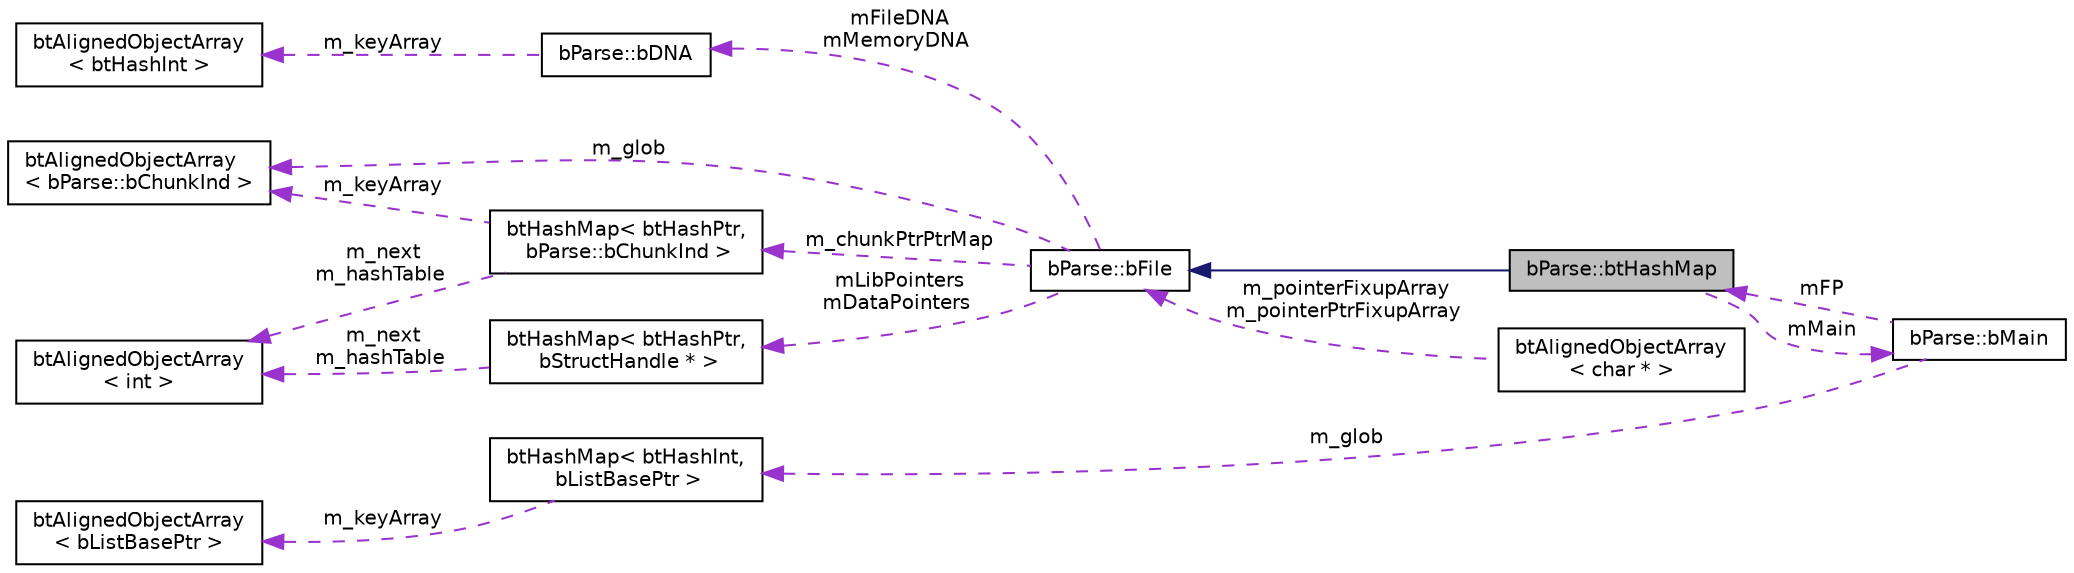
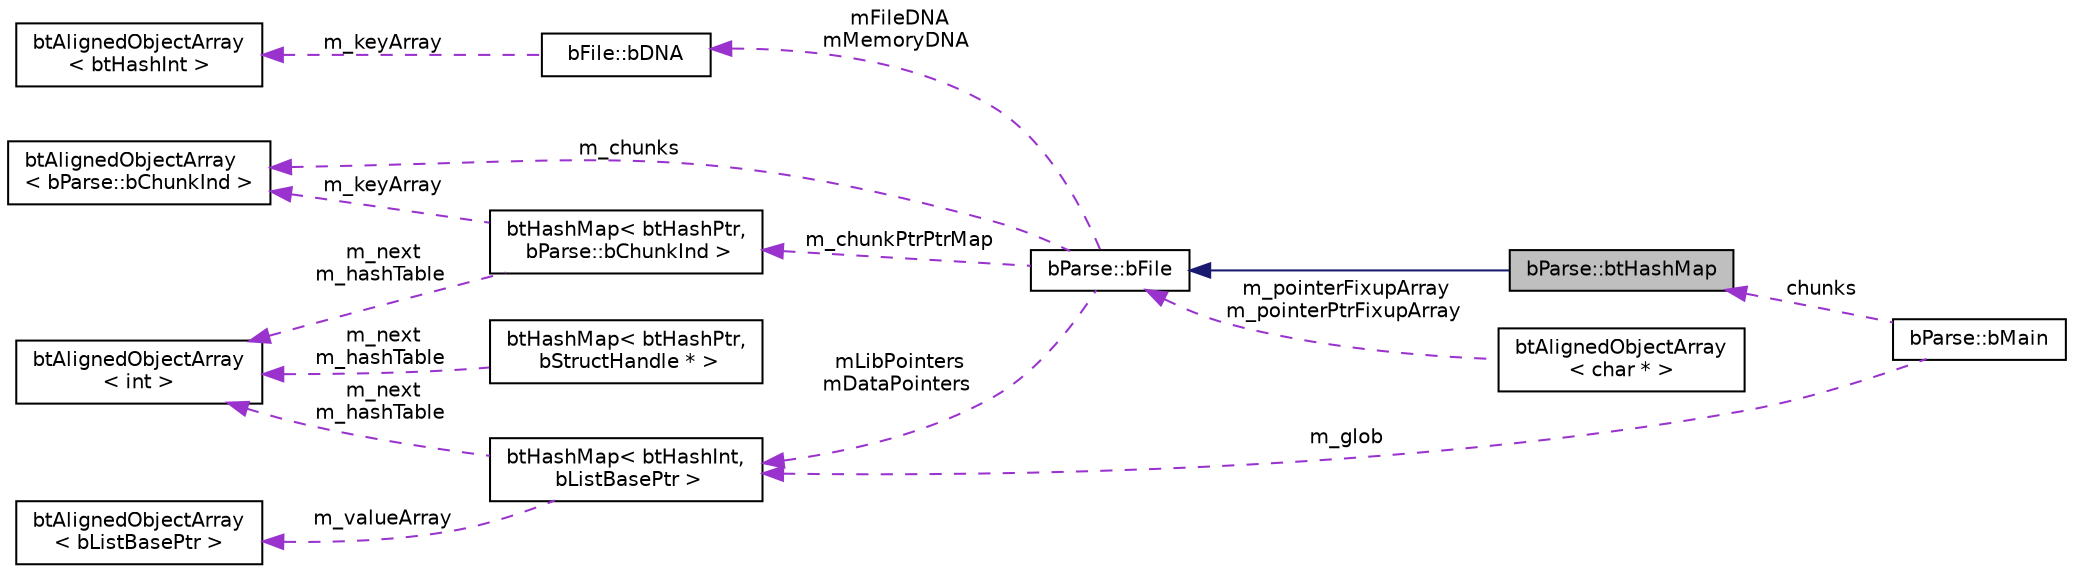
(626, 55) -> (626, 55)
(626, 149) -> (626, 149)
(1819, 290) -> (1819, 290)
(928, 329) -> (962, 413)
(1777, 340) -> none
none -> (367, 437)
(380, 520) -> (380, 520)
